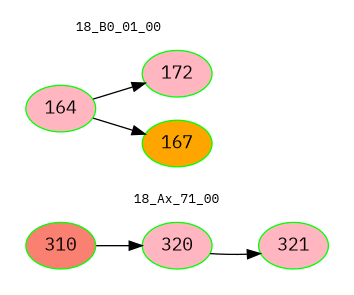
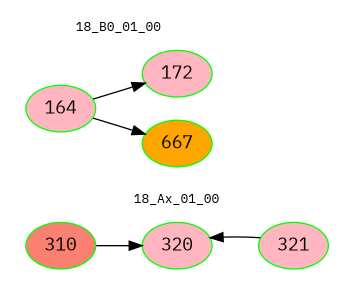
(177, 144) -> (177, 144)
(177, 200) -> (177, 200)
(229, 254) -> (242, 237)
